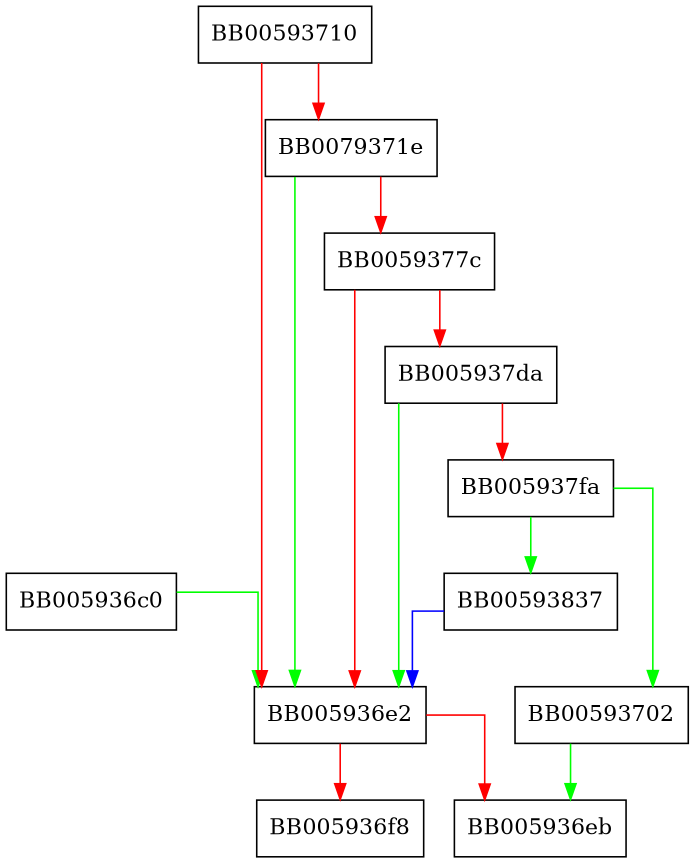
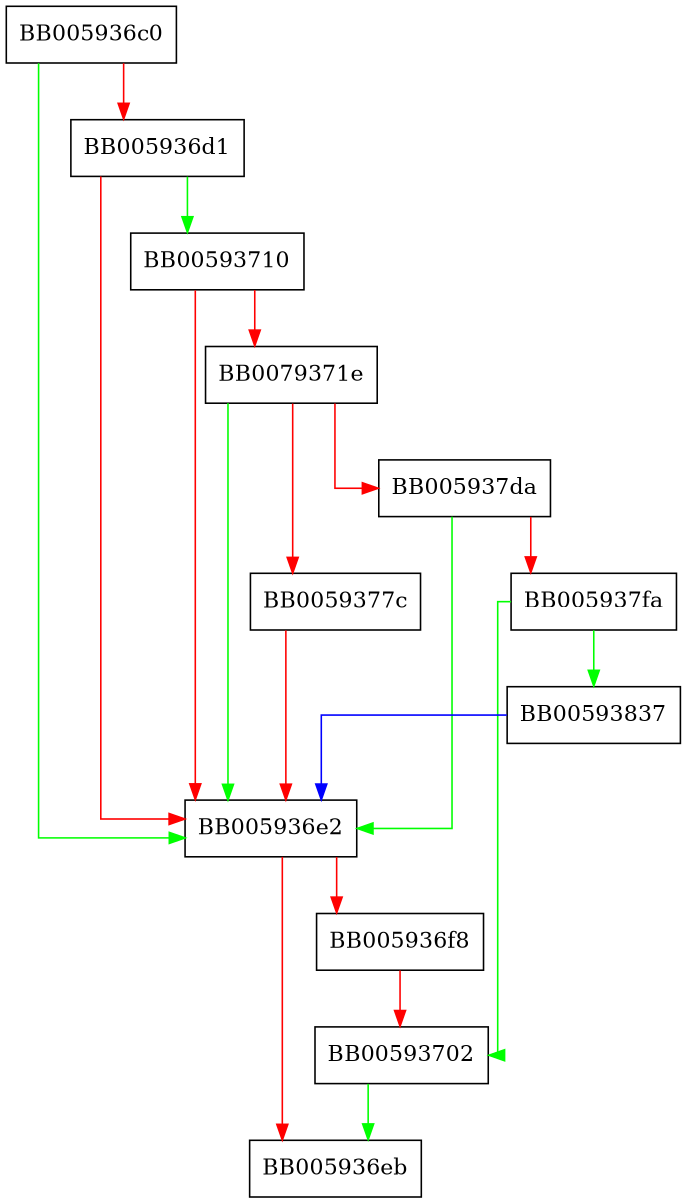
none -> (158, 148)
(440, 310) -> (335, 460)
none -> (400, 990)
